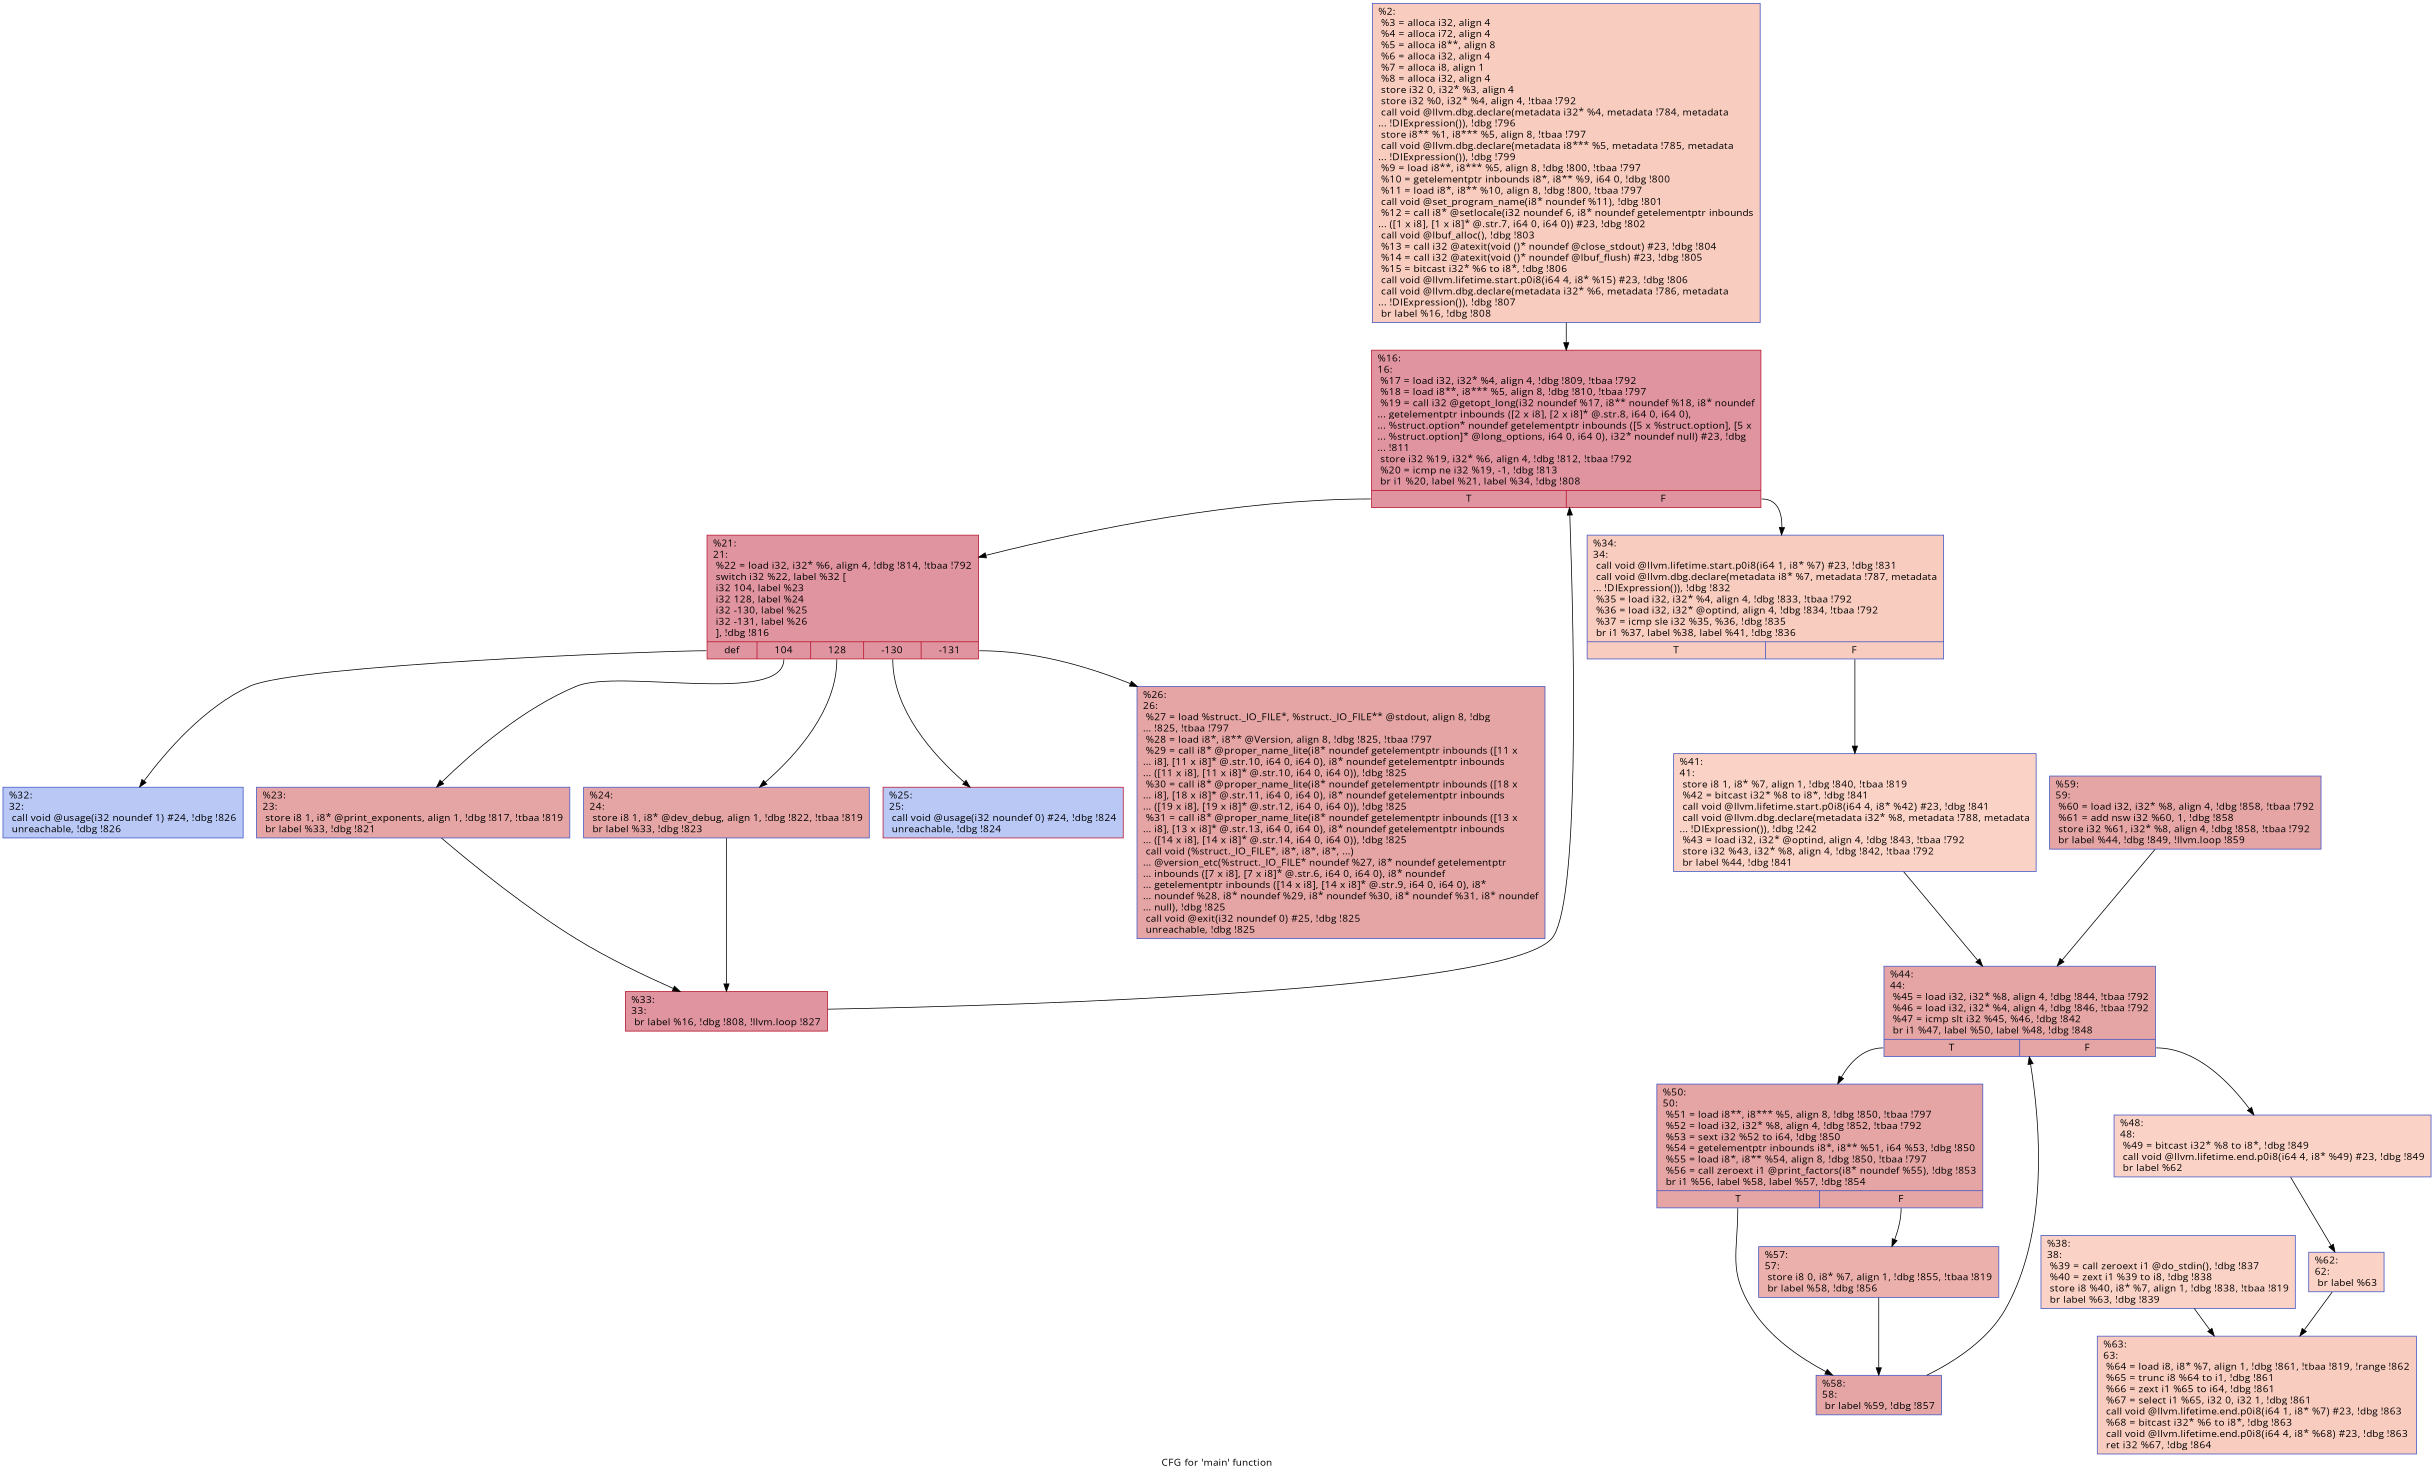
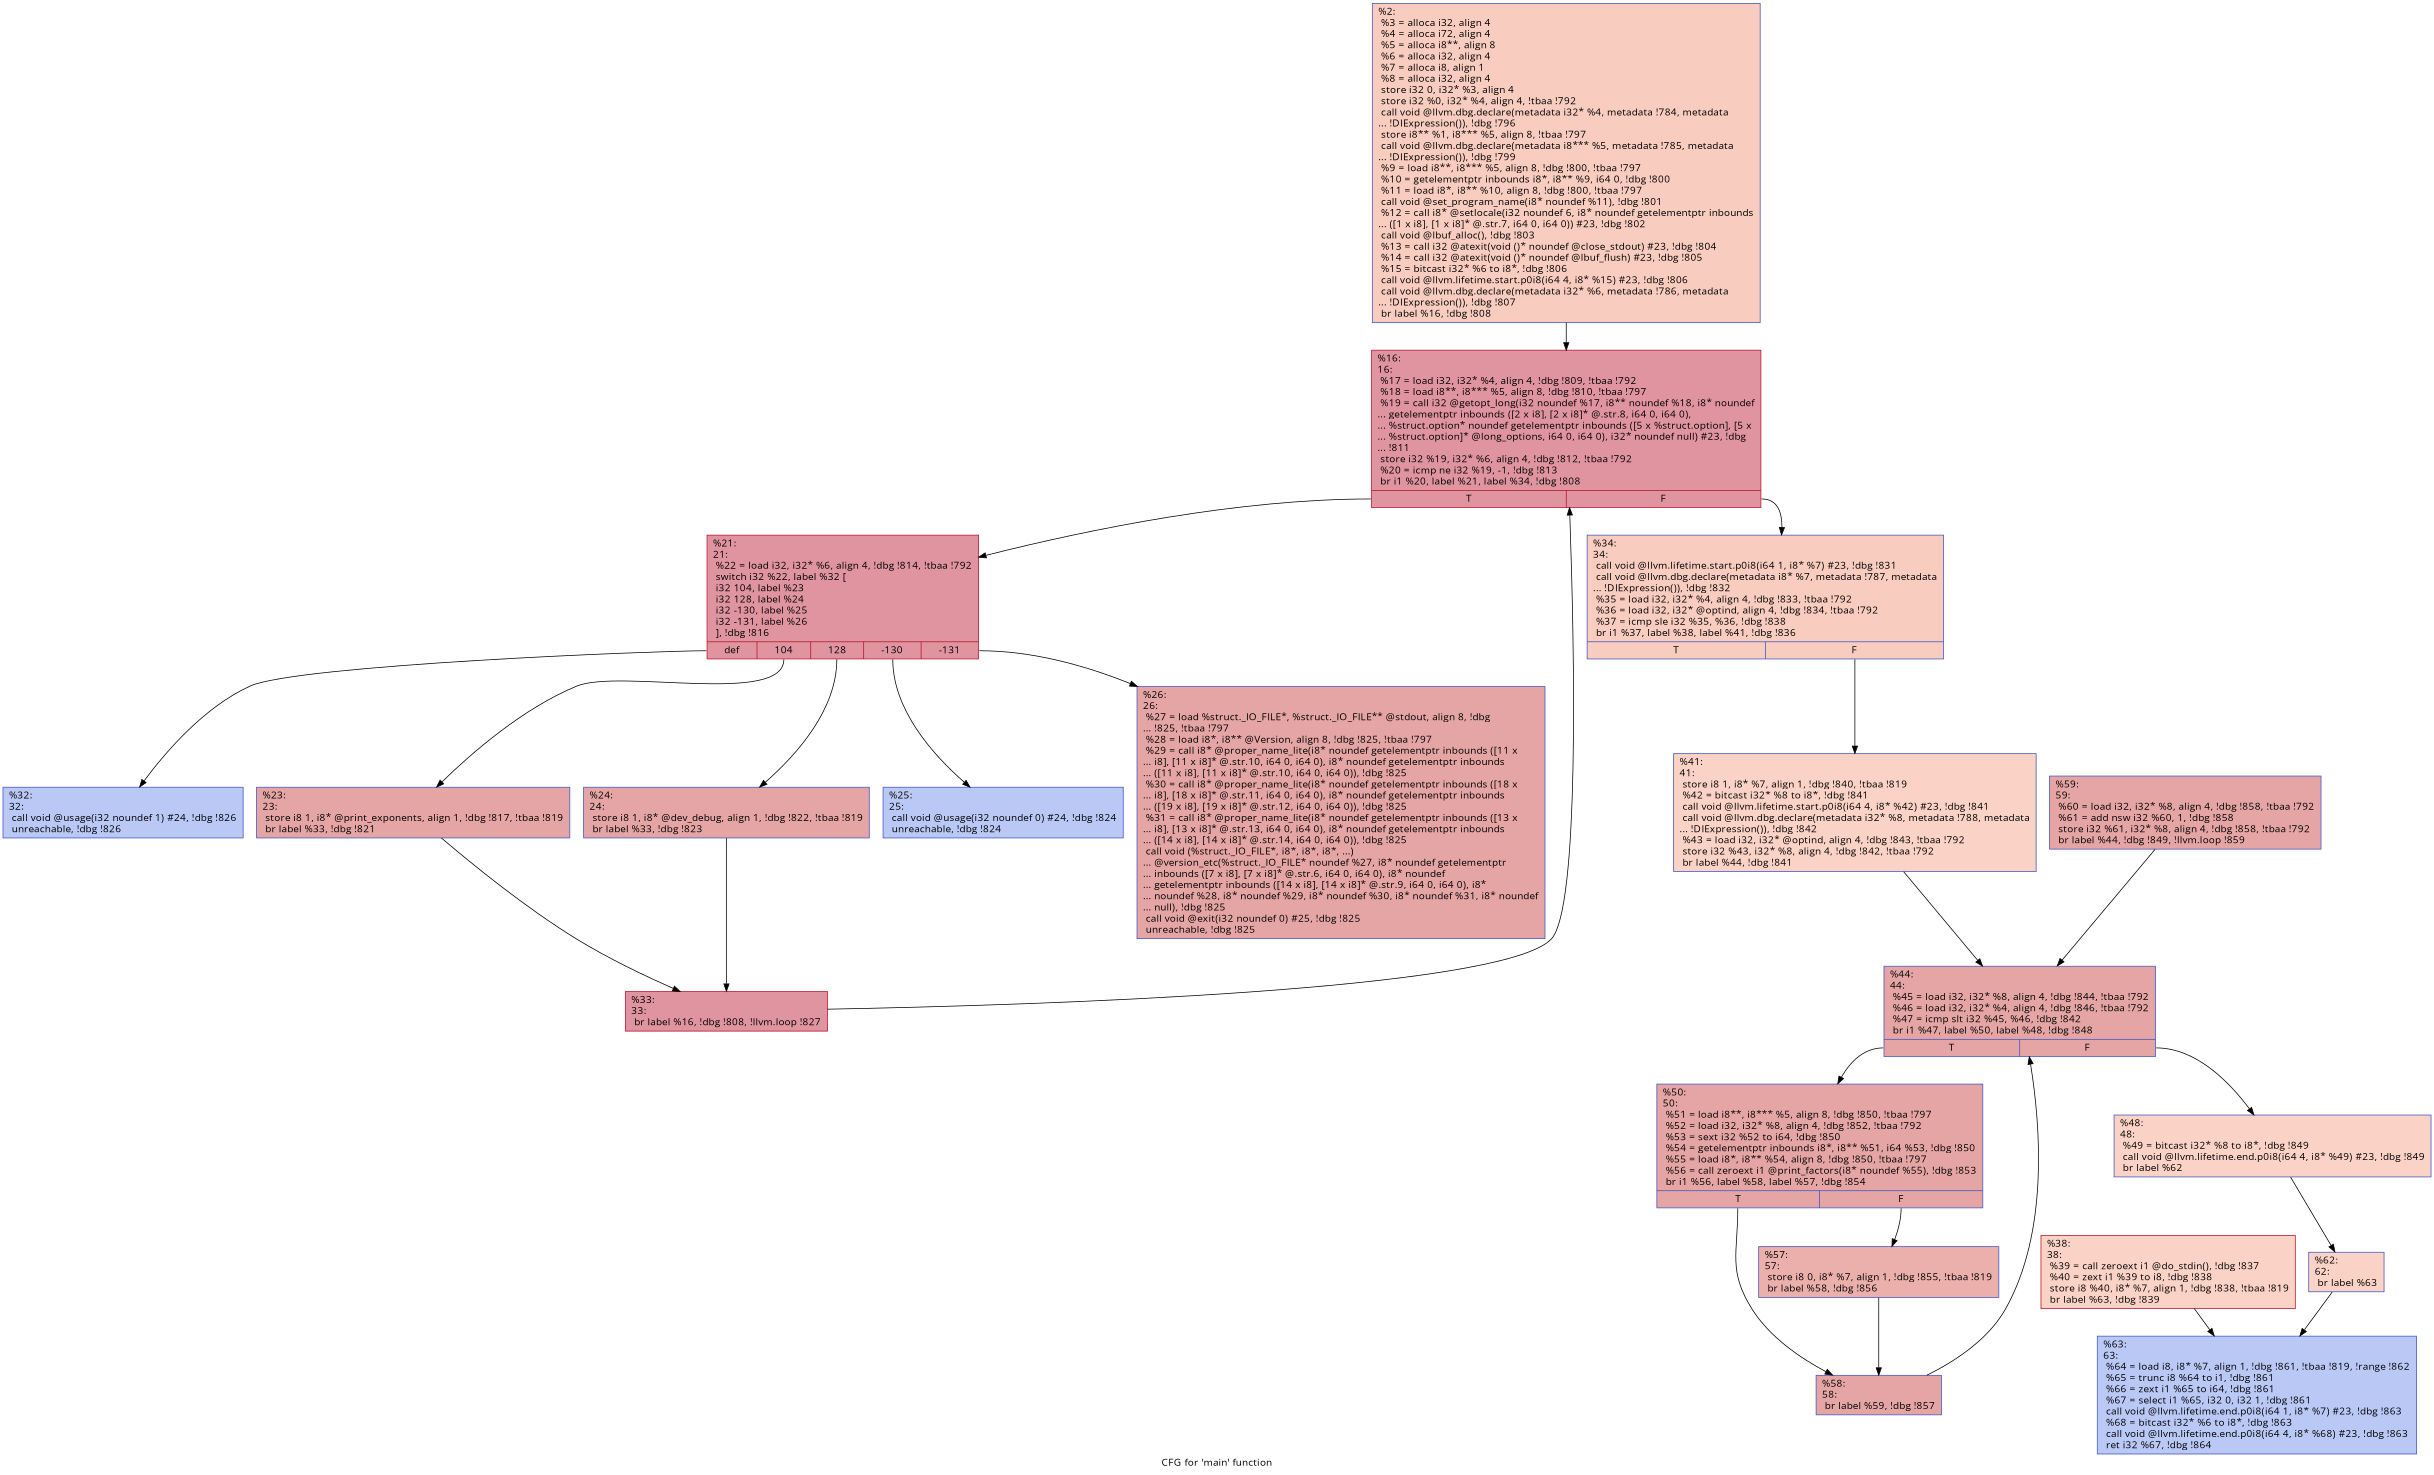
(1690, 622) -> (1690, 622)
(1003, 813) -> (1003, 813)
(1749, 829) -> (1749, 829)
(2168, 1272) -> (2168, 1272)
(2257, 1395) -> (2257, 1395)
